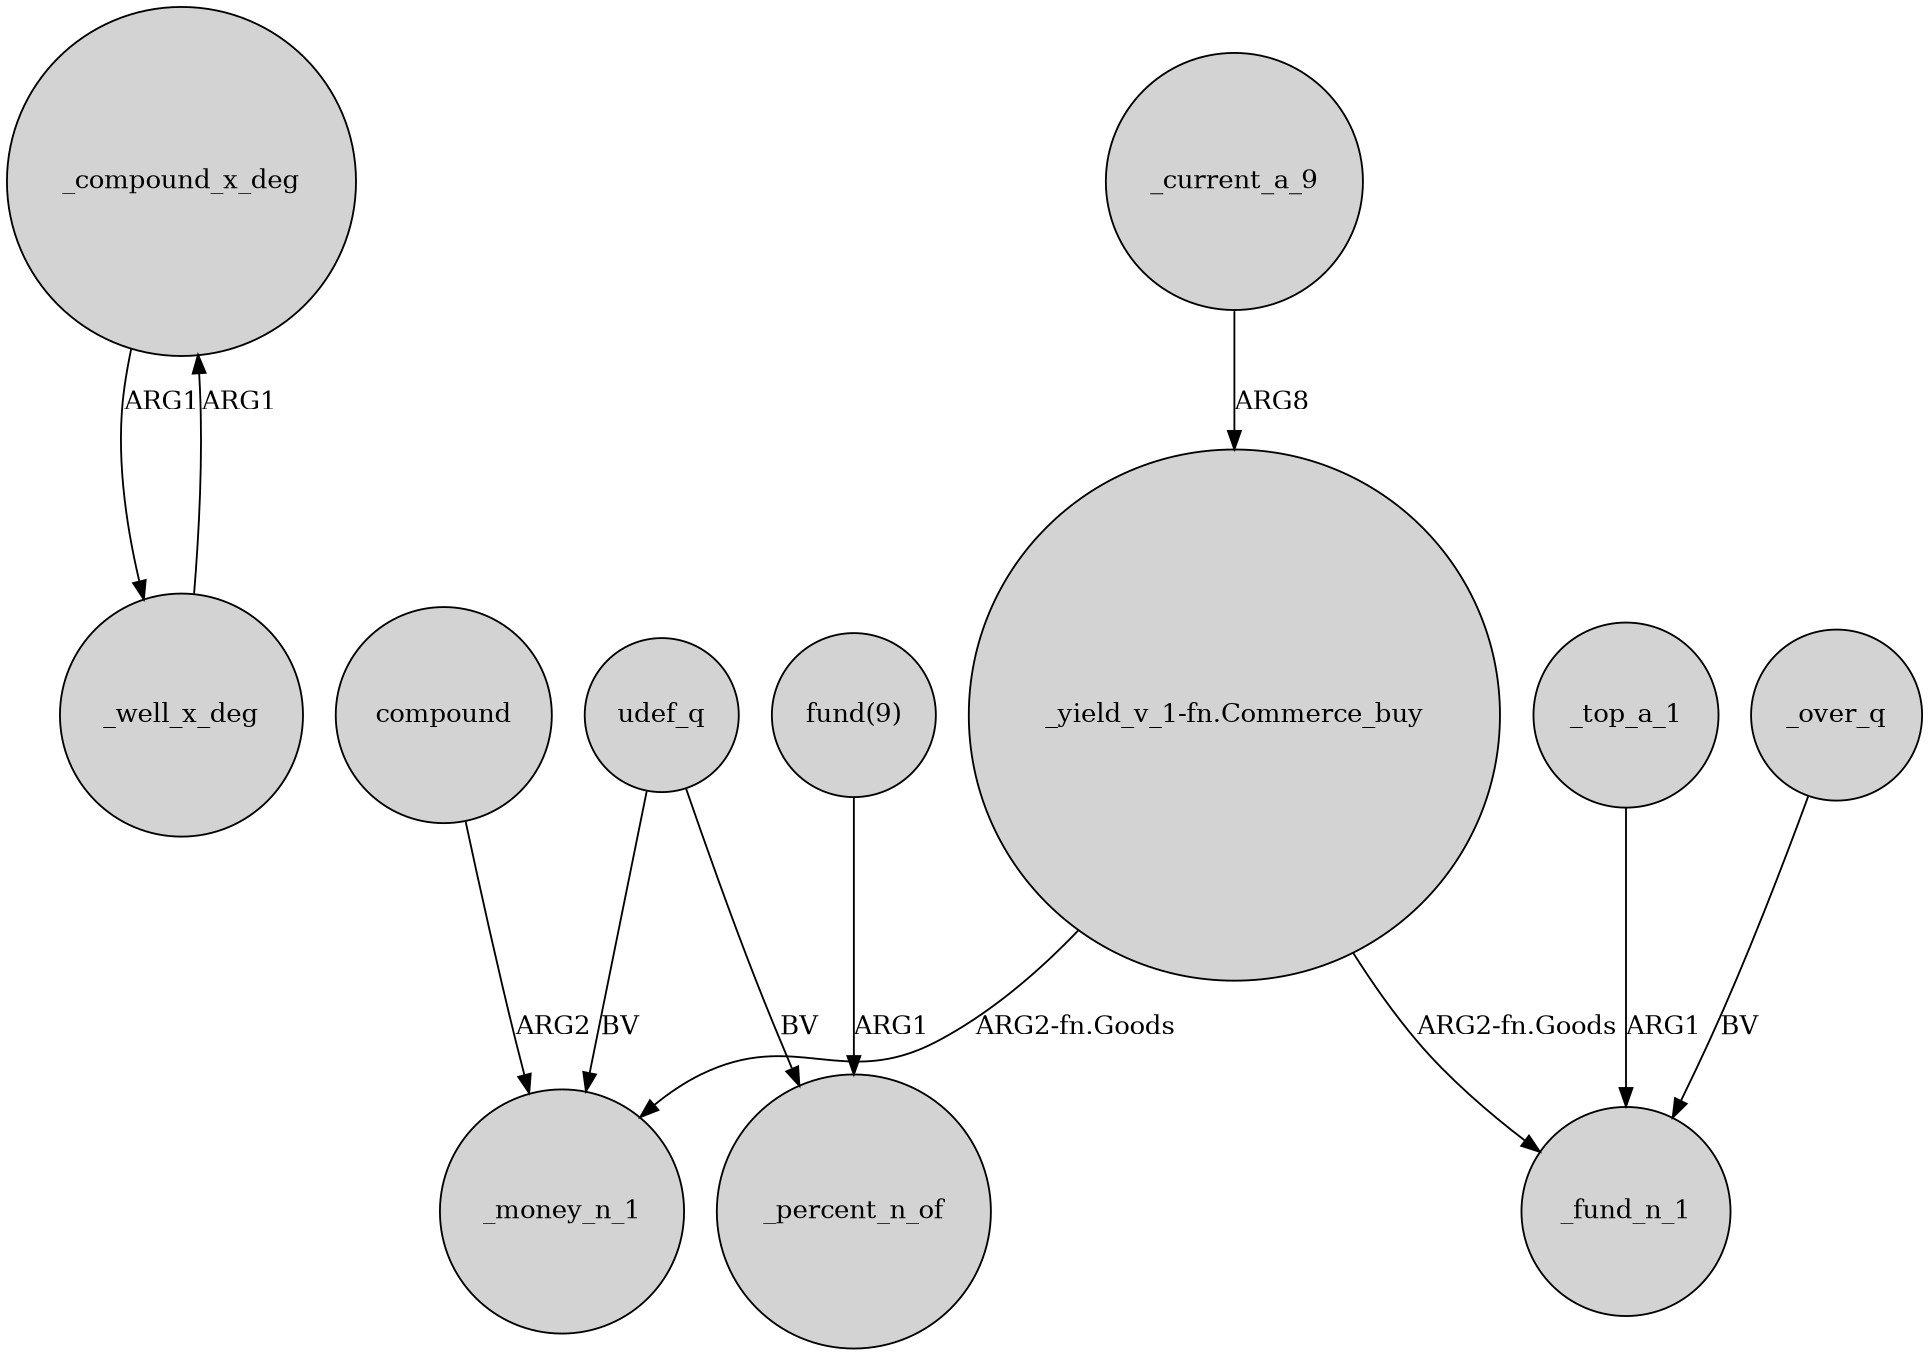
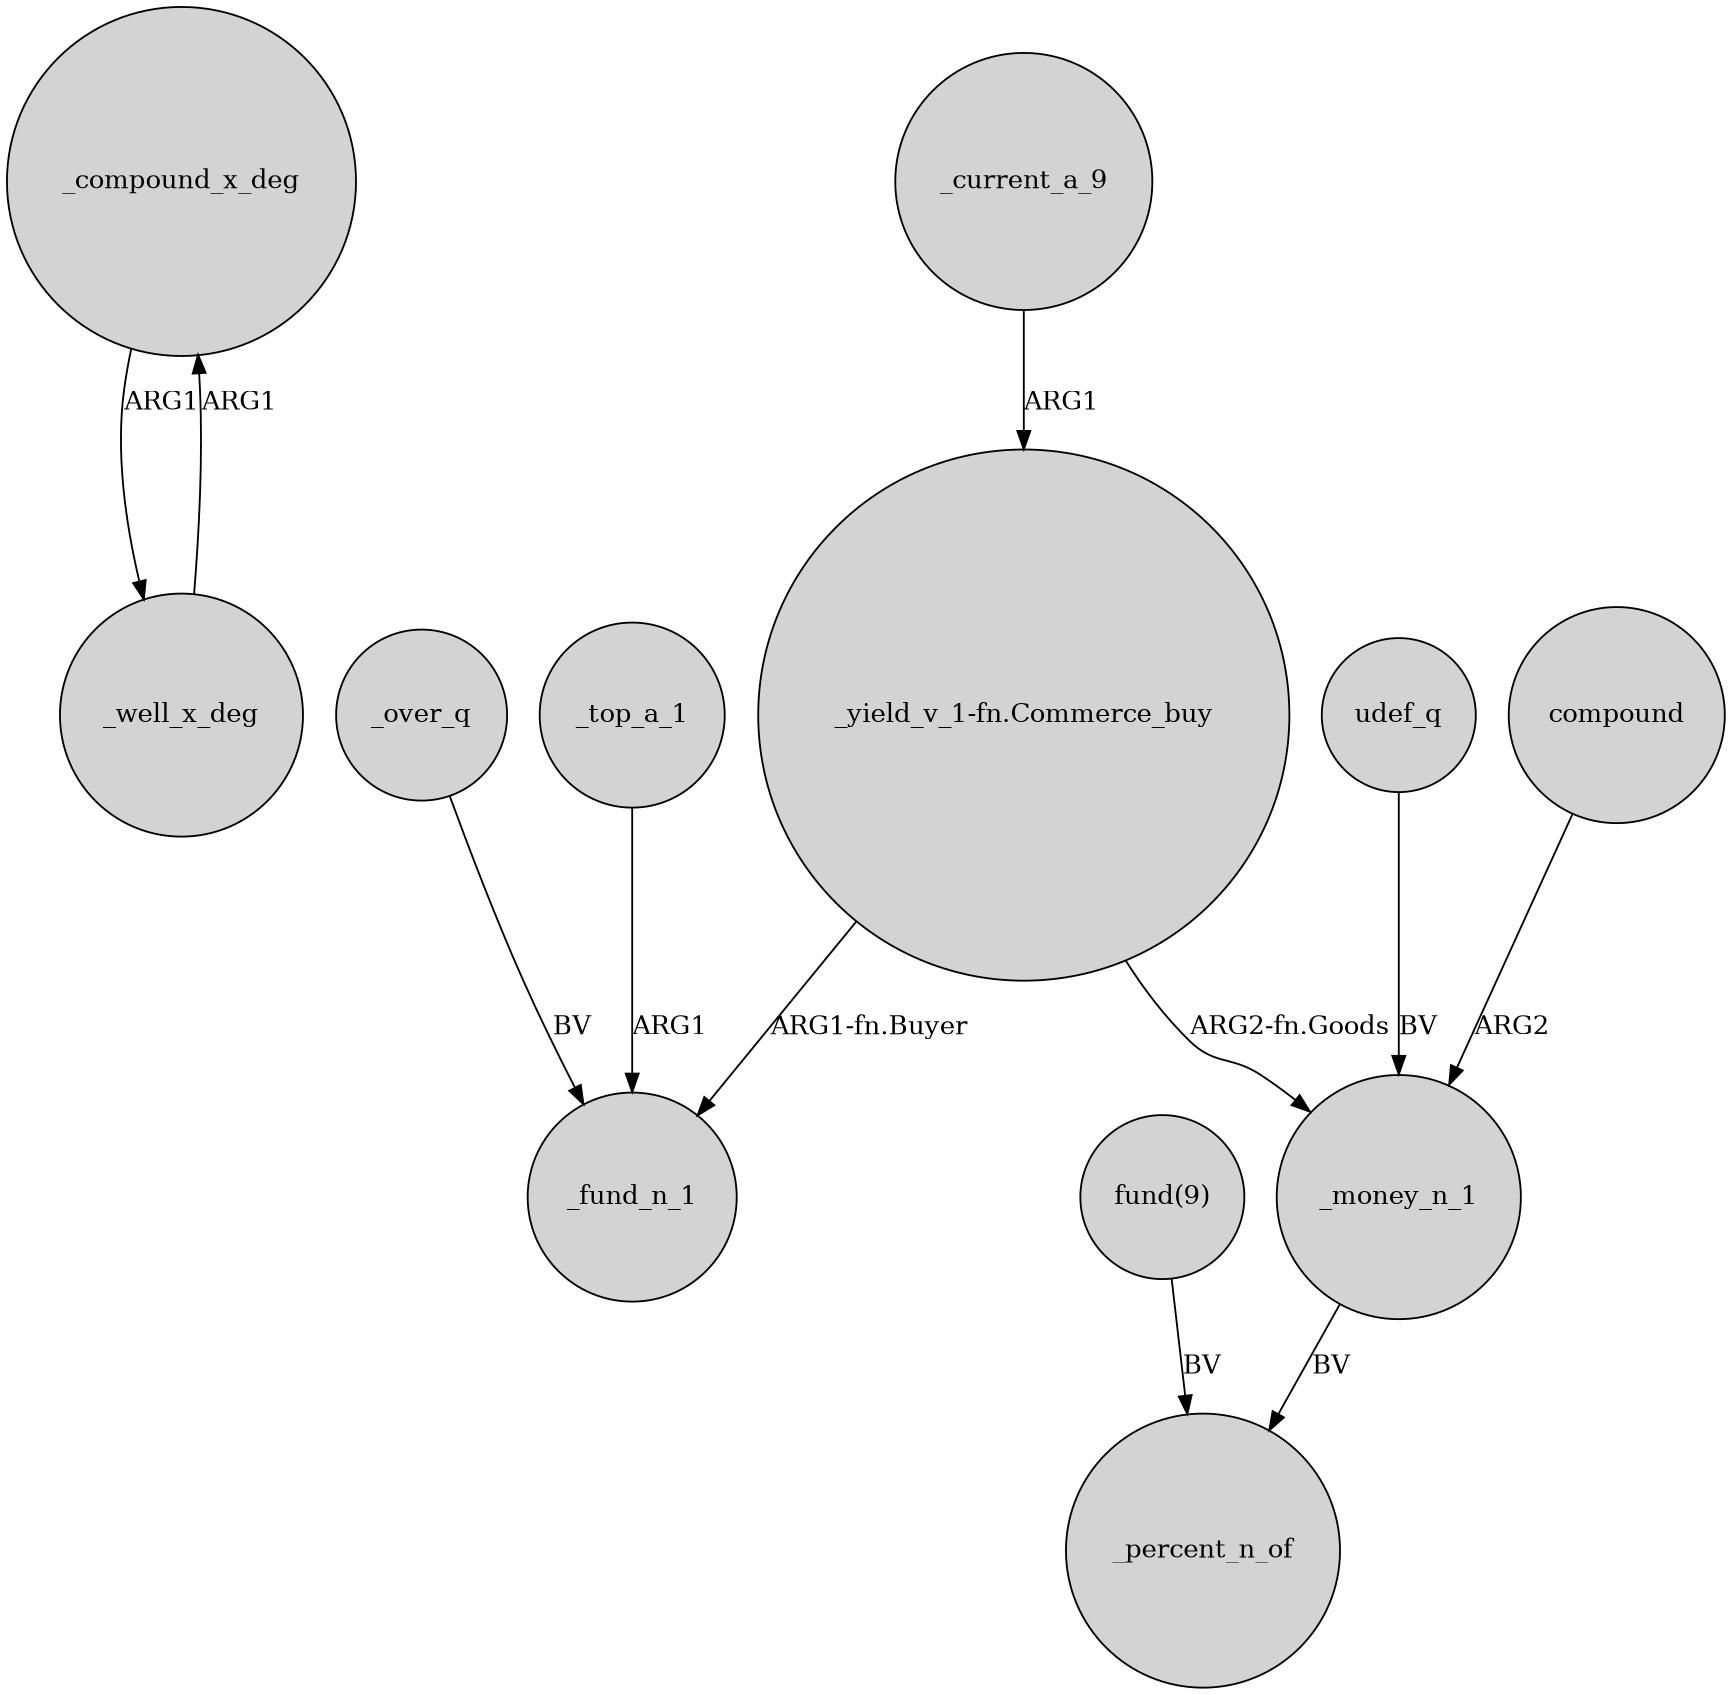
(1272, 403) -> (1062, 403)
(736, 929) -> (1309, 1359)
(892, 1028) -> (1202, 1367)
(1518, 1028) -> (870, 1028)
